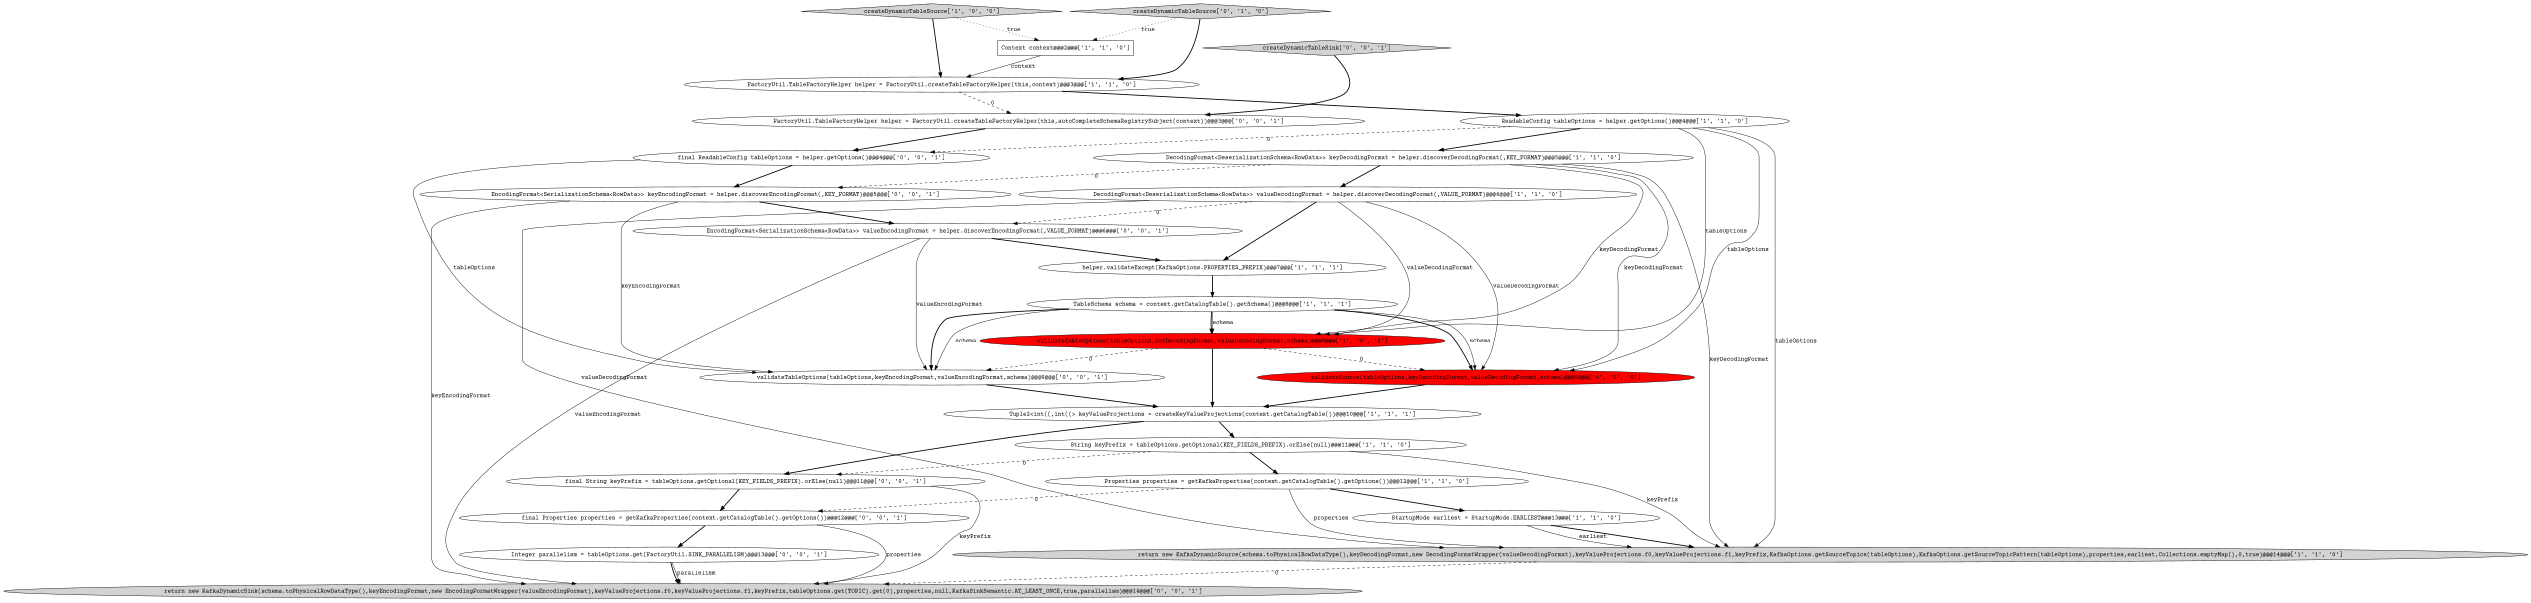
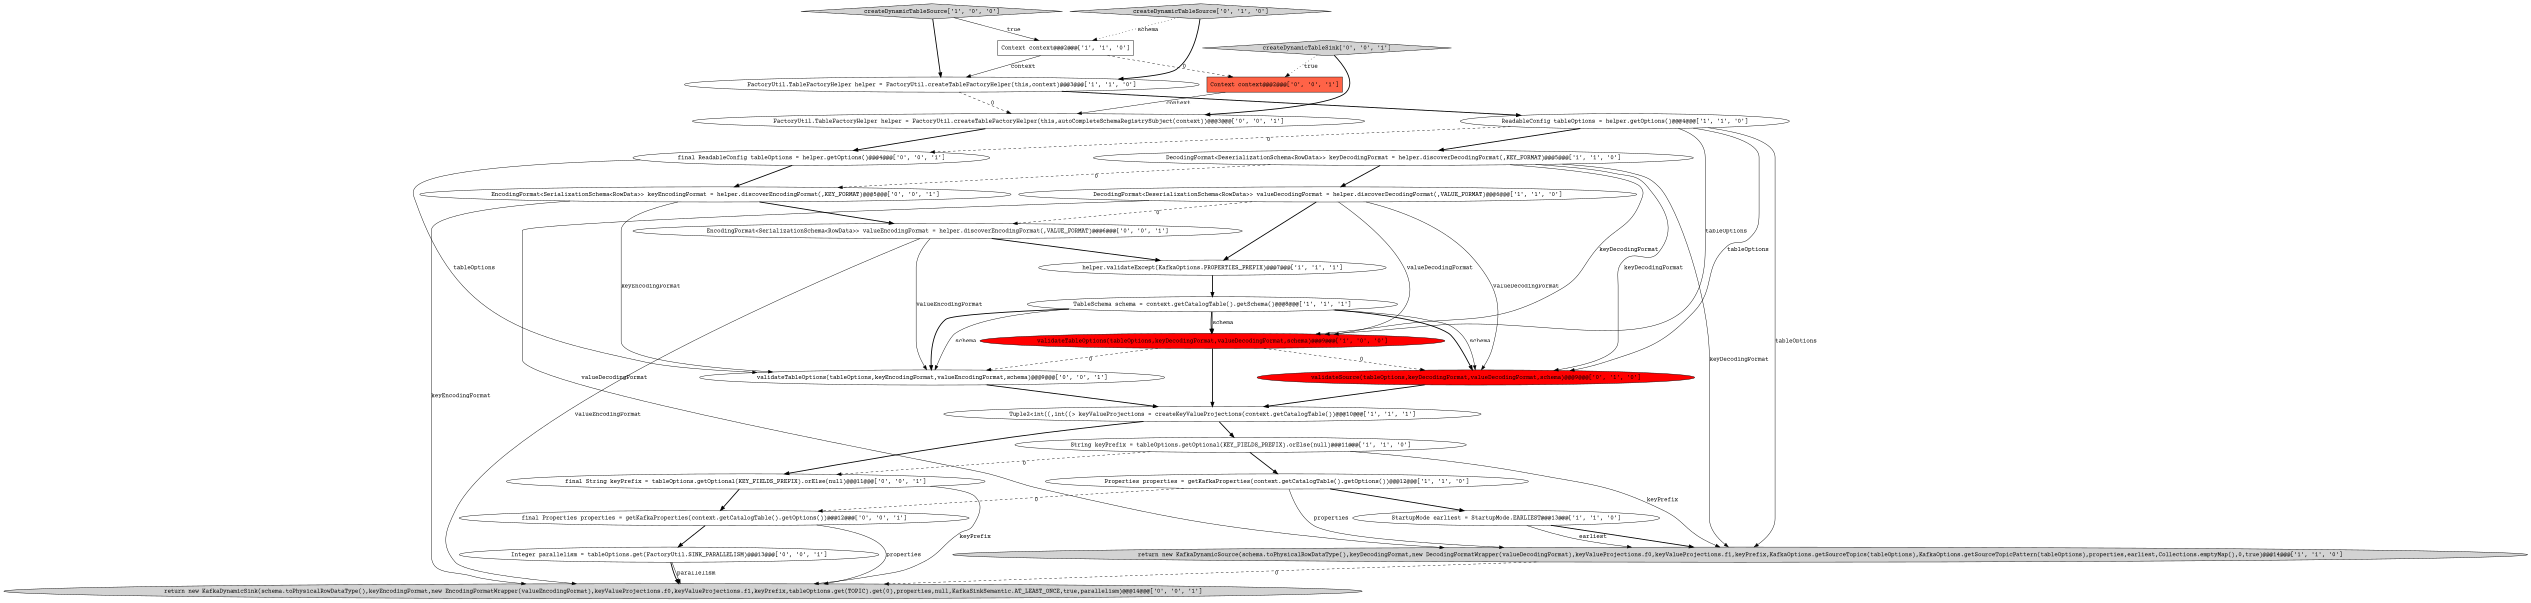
(994, 28) -> (994, 28)
(1148, 30) -> (1148, 30)
none -> (1275, 85)
